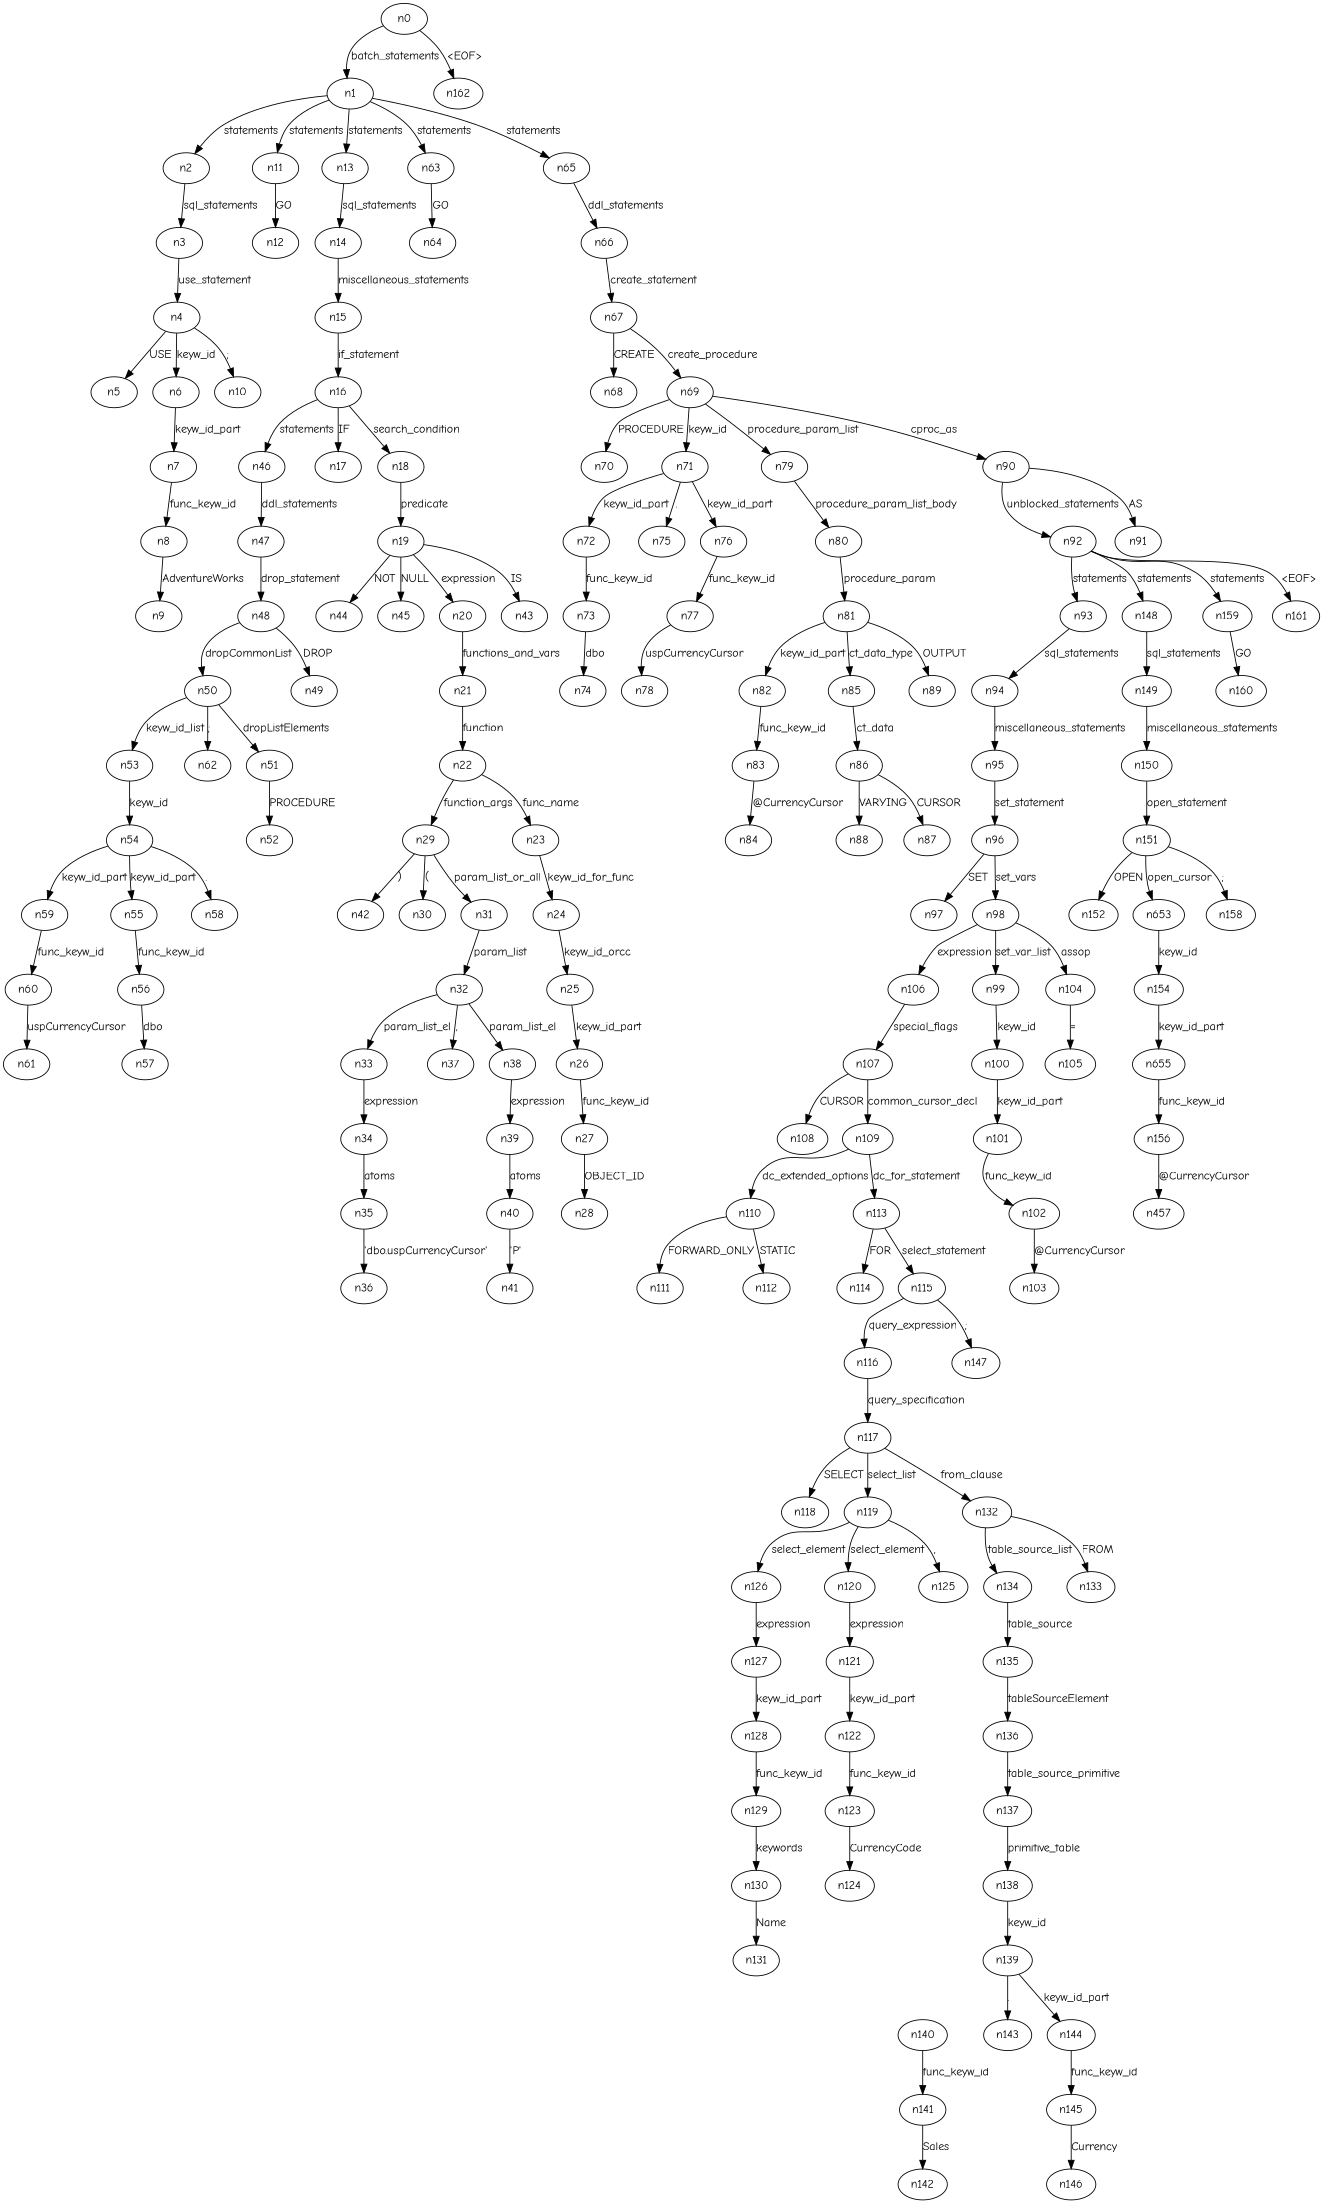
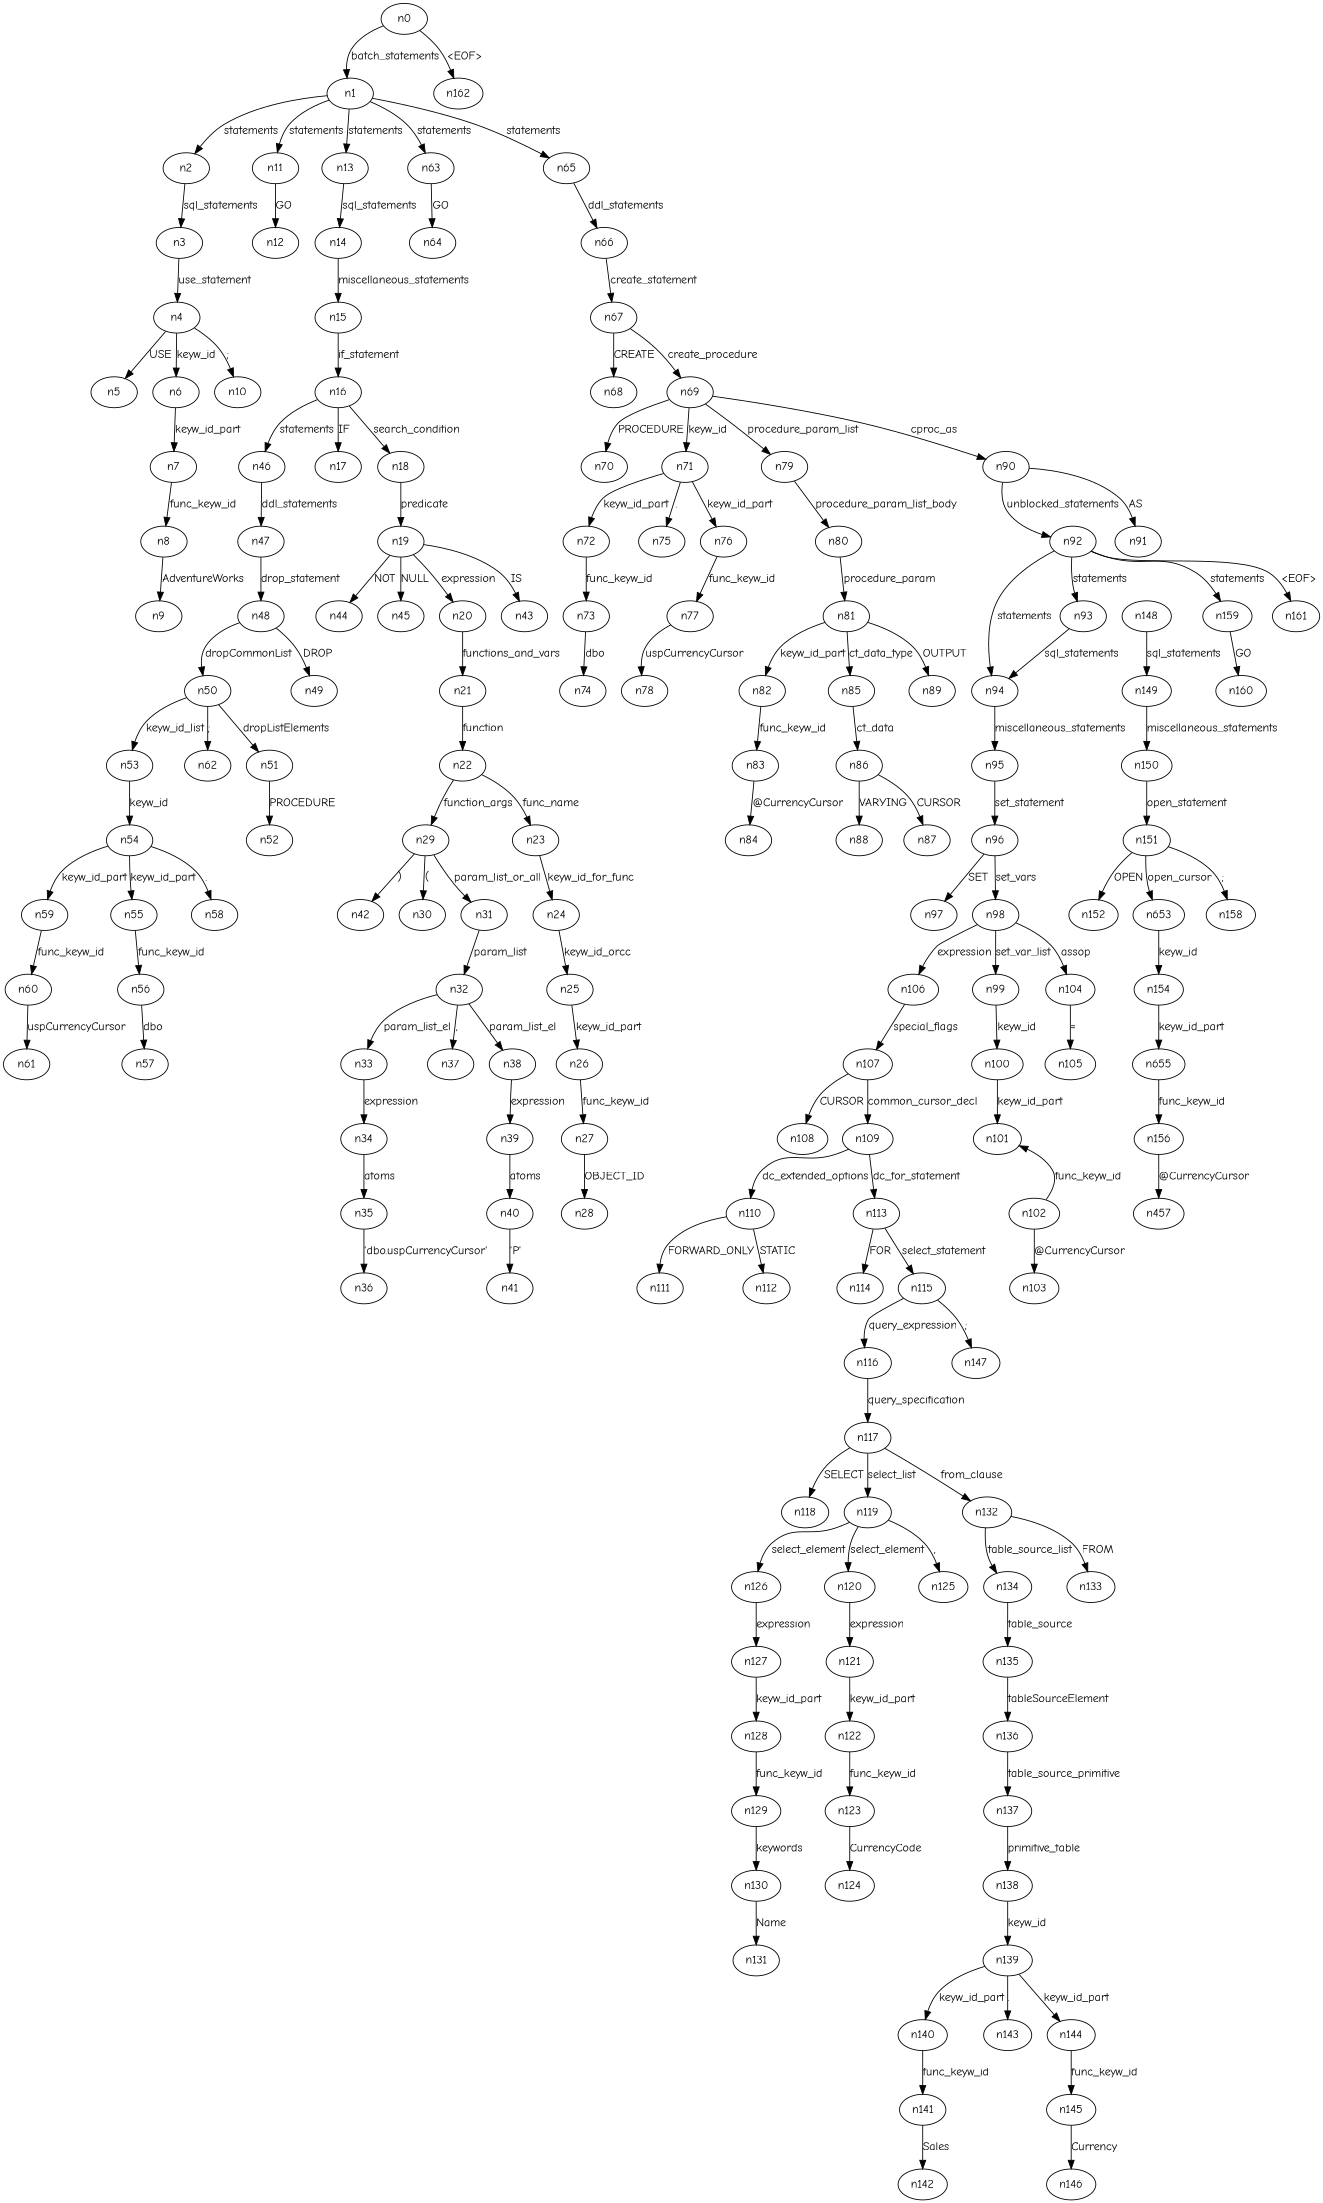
(1120, 567) -> (1000, 597)
(985, 1181) -> (1052, 1170)
none -> (950, 1982)
